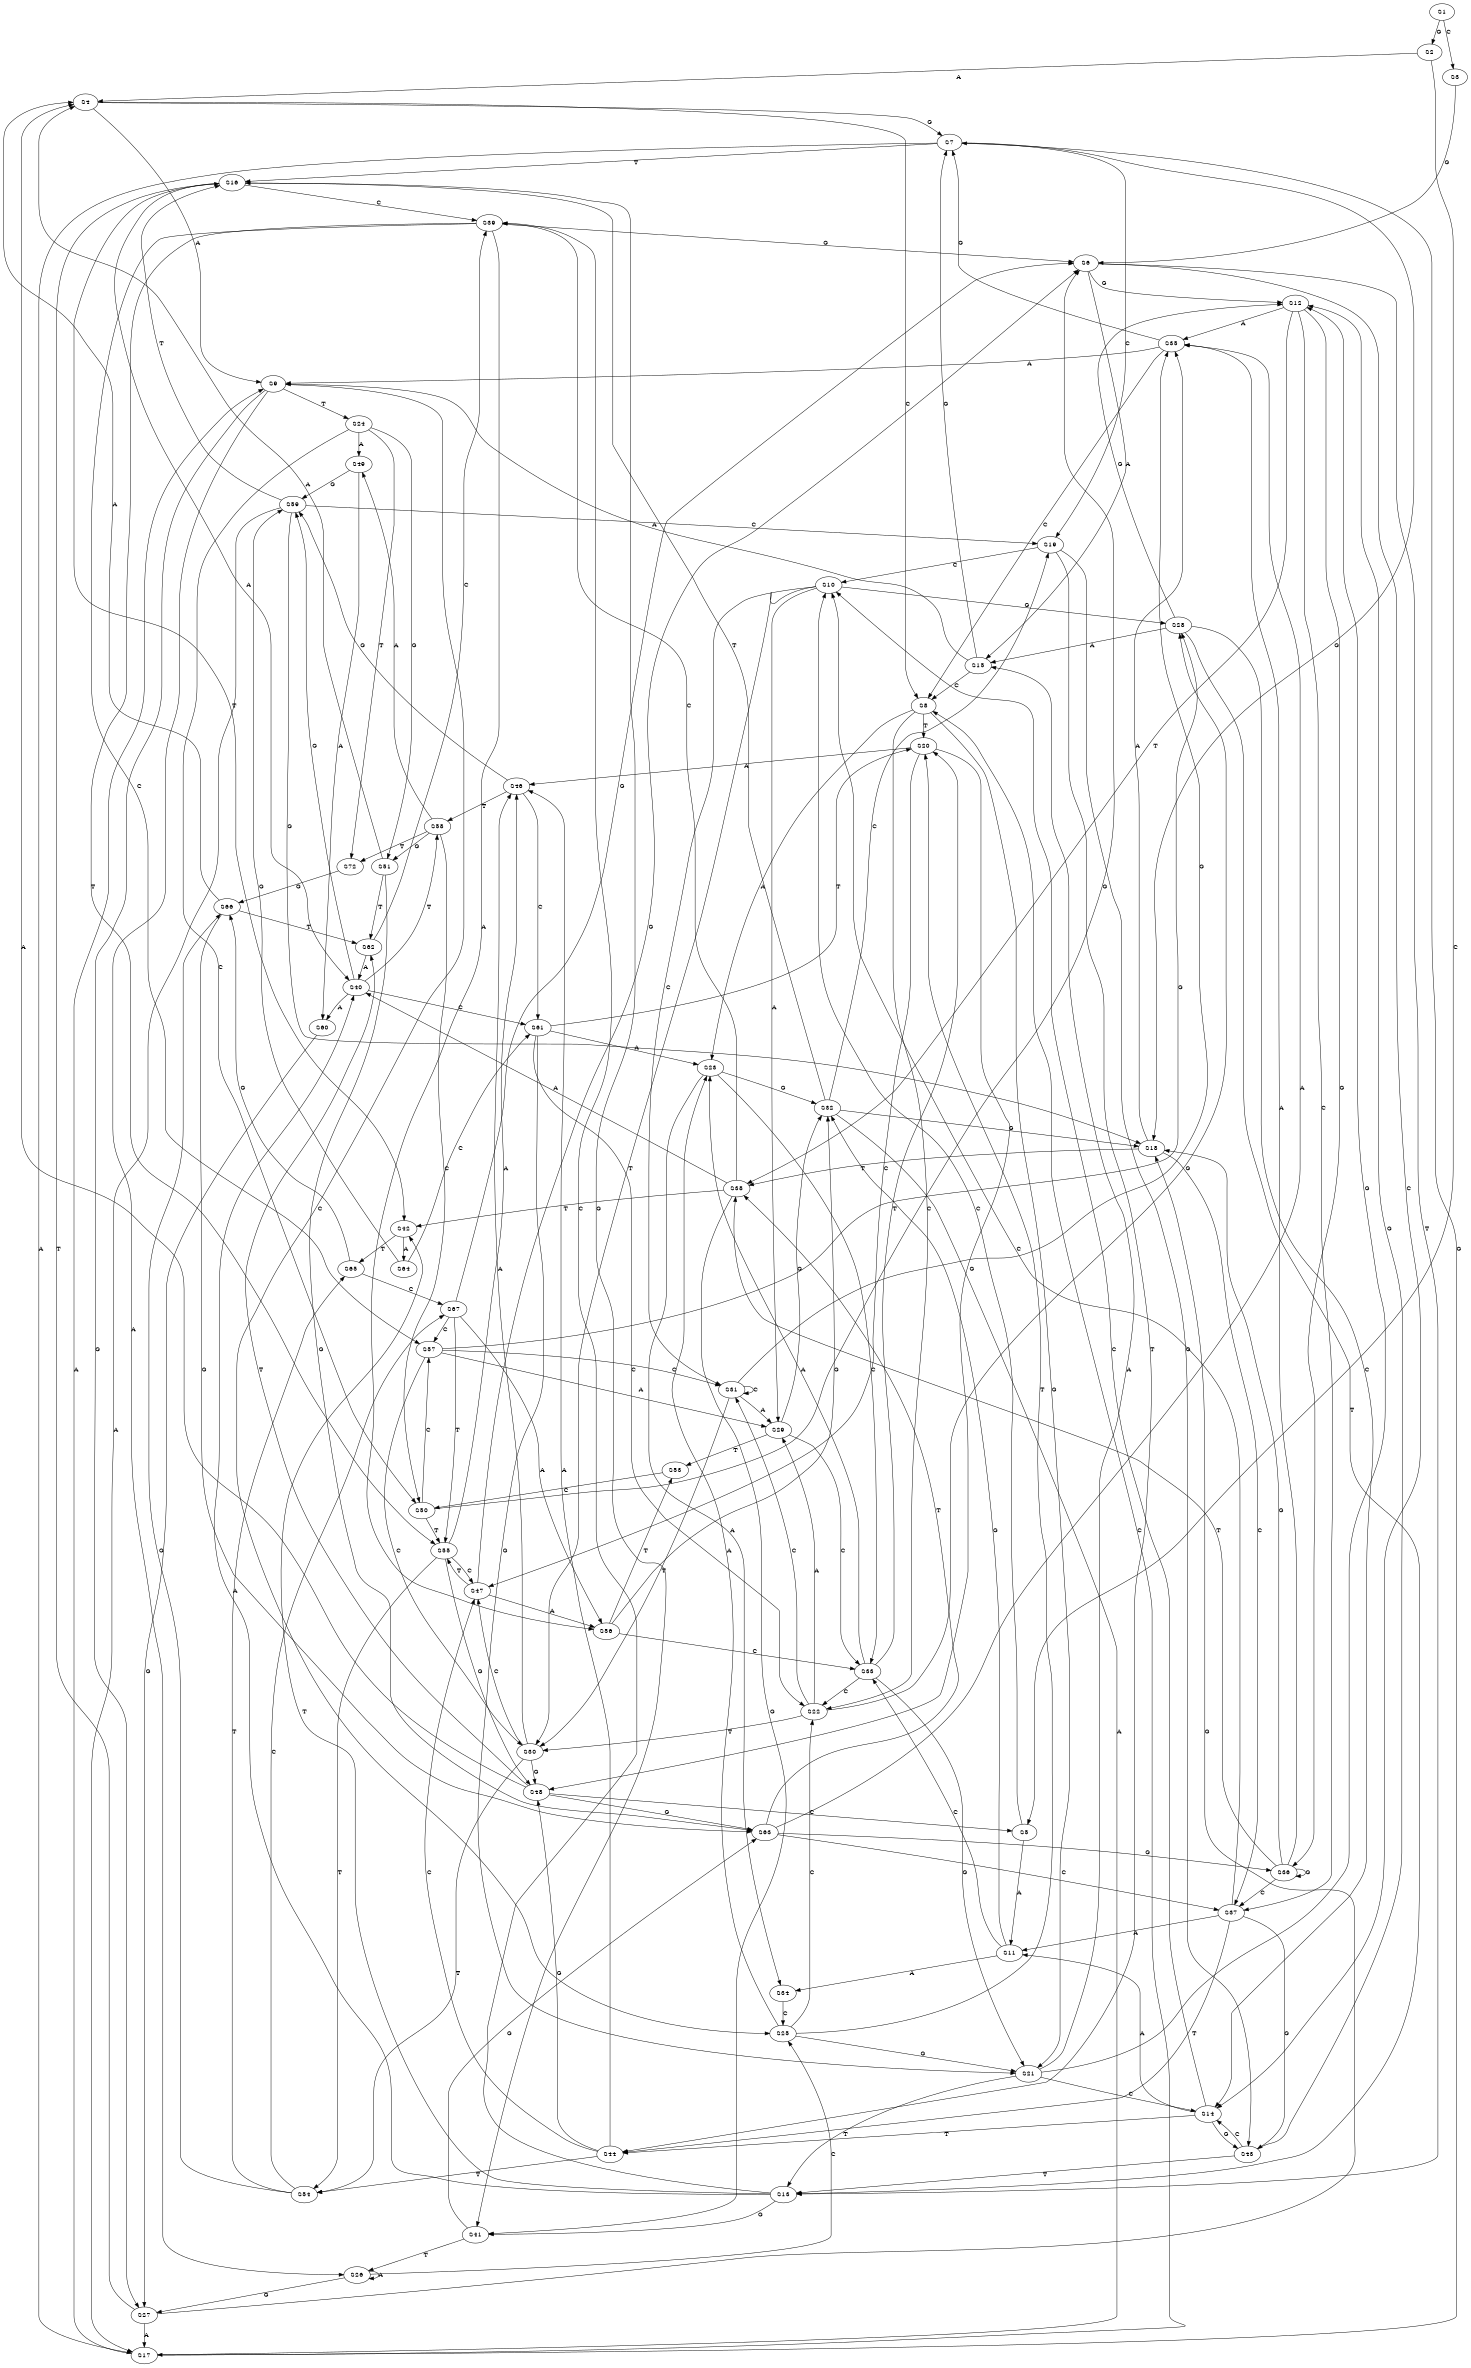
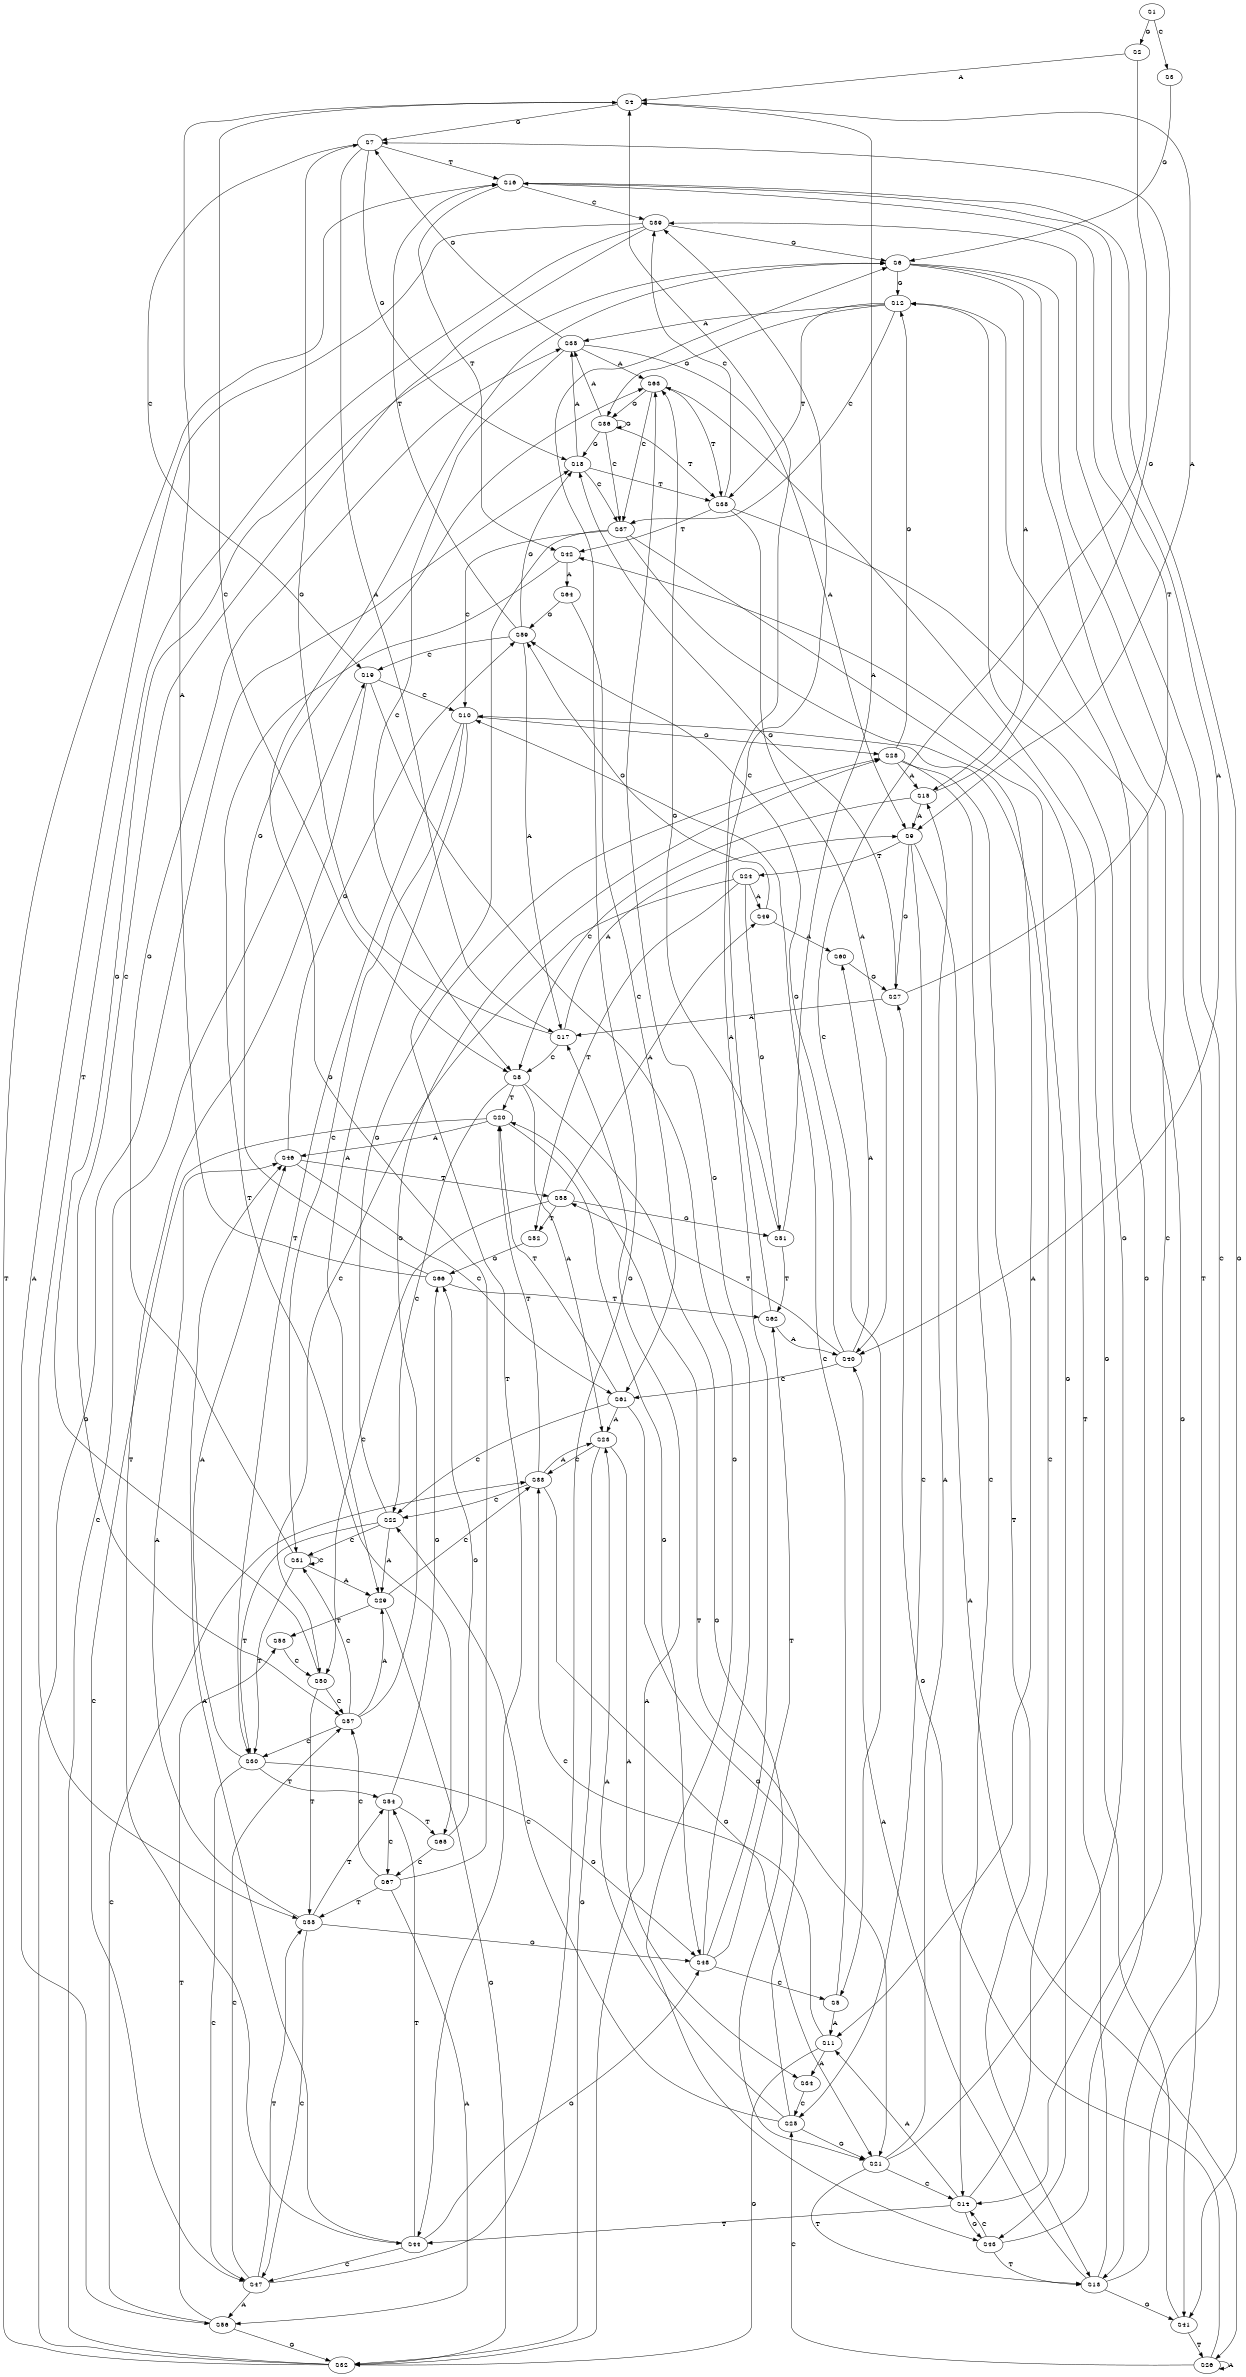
(350, 867) -> (534, 1239)
(1300, 1157) -> (610, 363)
none -> (232, 1987)
